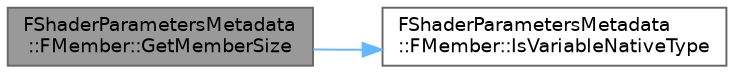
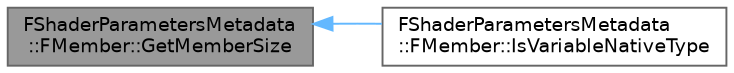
(338, 50) -> (357, 24)
